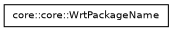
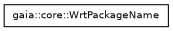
(86, 16) -> (86, 16)
